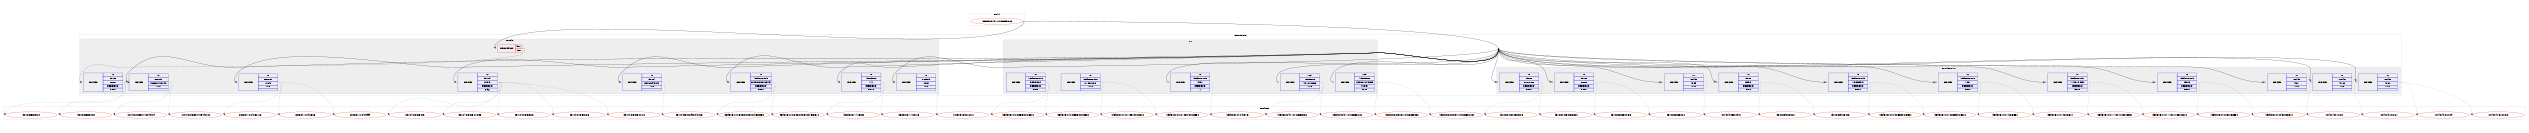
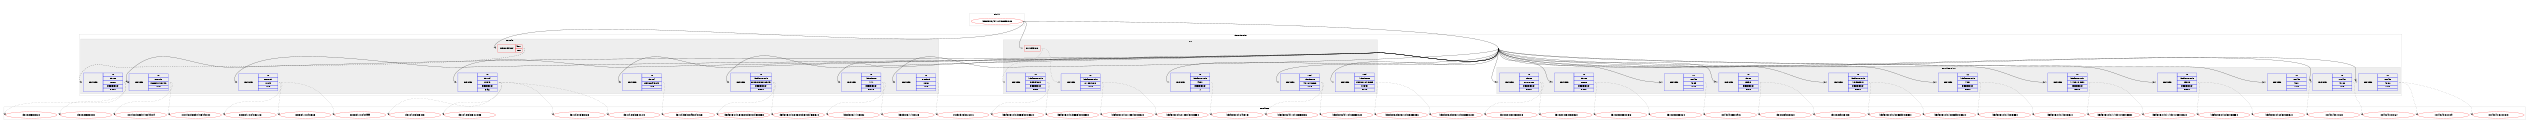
none -> (1032, 48)
(525, 115) -> none
